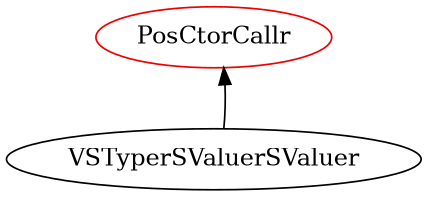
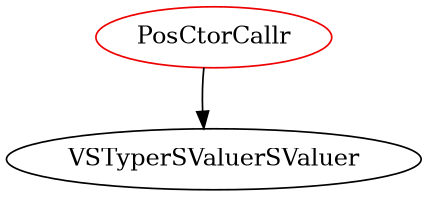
(225, 107) -> (202, 89)
